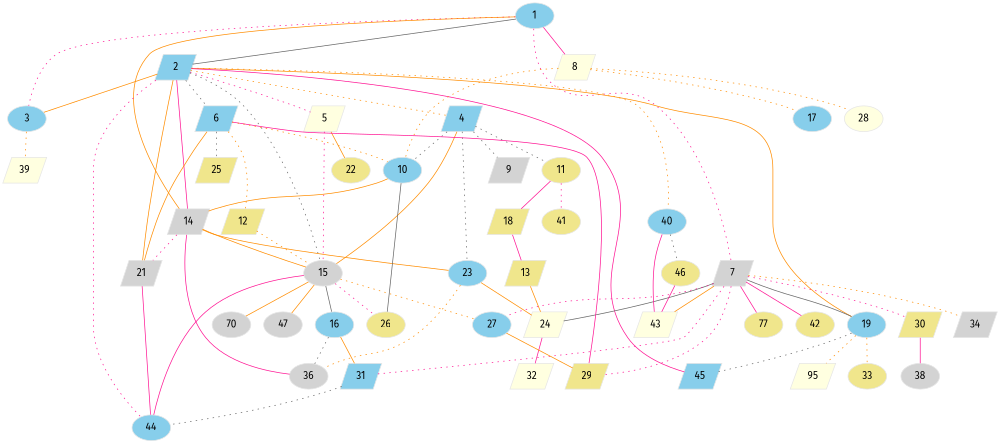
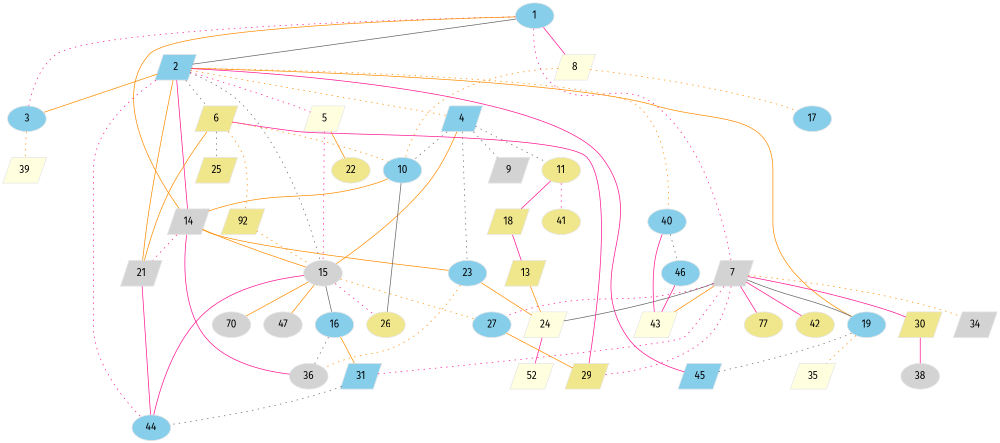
(216, 119) -> (216, 119)
(864, 119) -> none
(243, 222) -> (243, 222)
(681, 273) -> (681, 273)
(828, 294) -> (828, 294)
(532, 376) -> (532, 376)
(813, 376) -> (813, 376)
(867, 376) -> none
